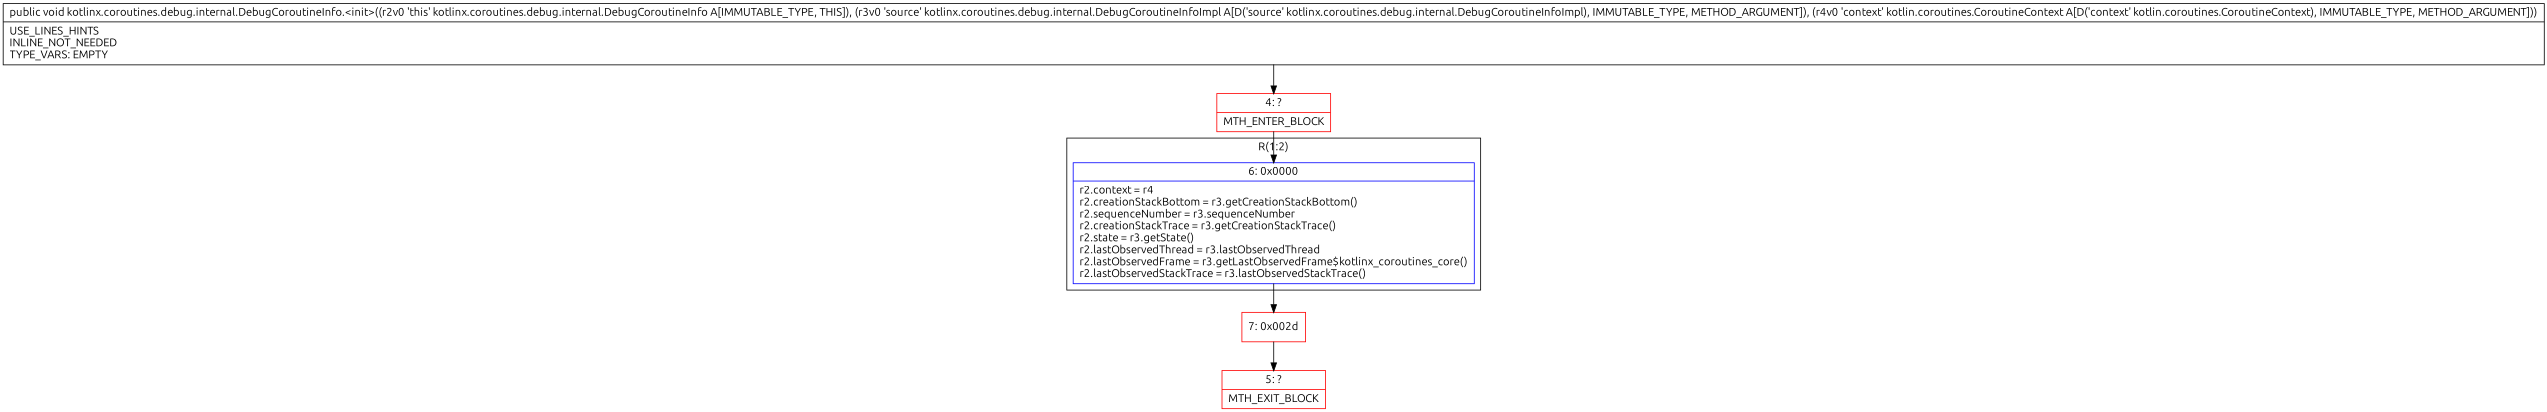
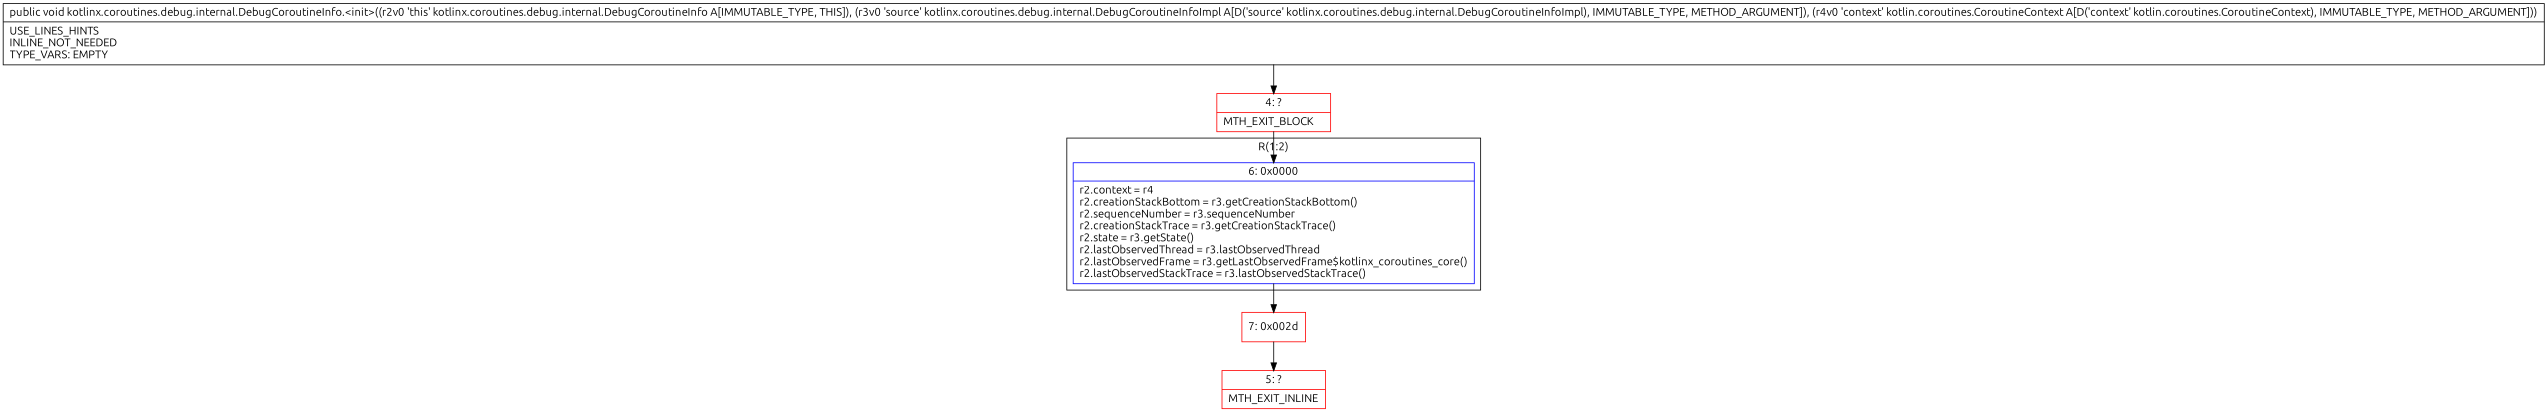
(1274, 122) -> (1269, 122)
(1274, 399) -> (1273, 399)
